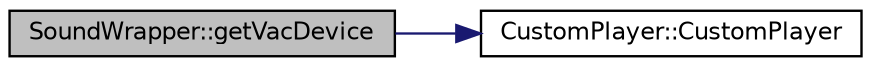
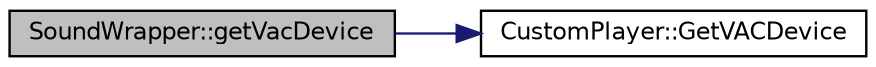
(671, 34) -> (674, 34)
